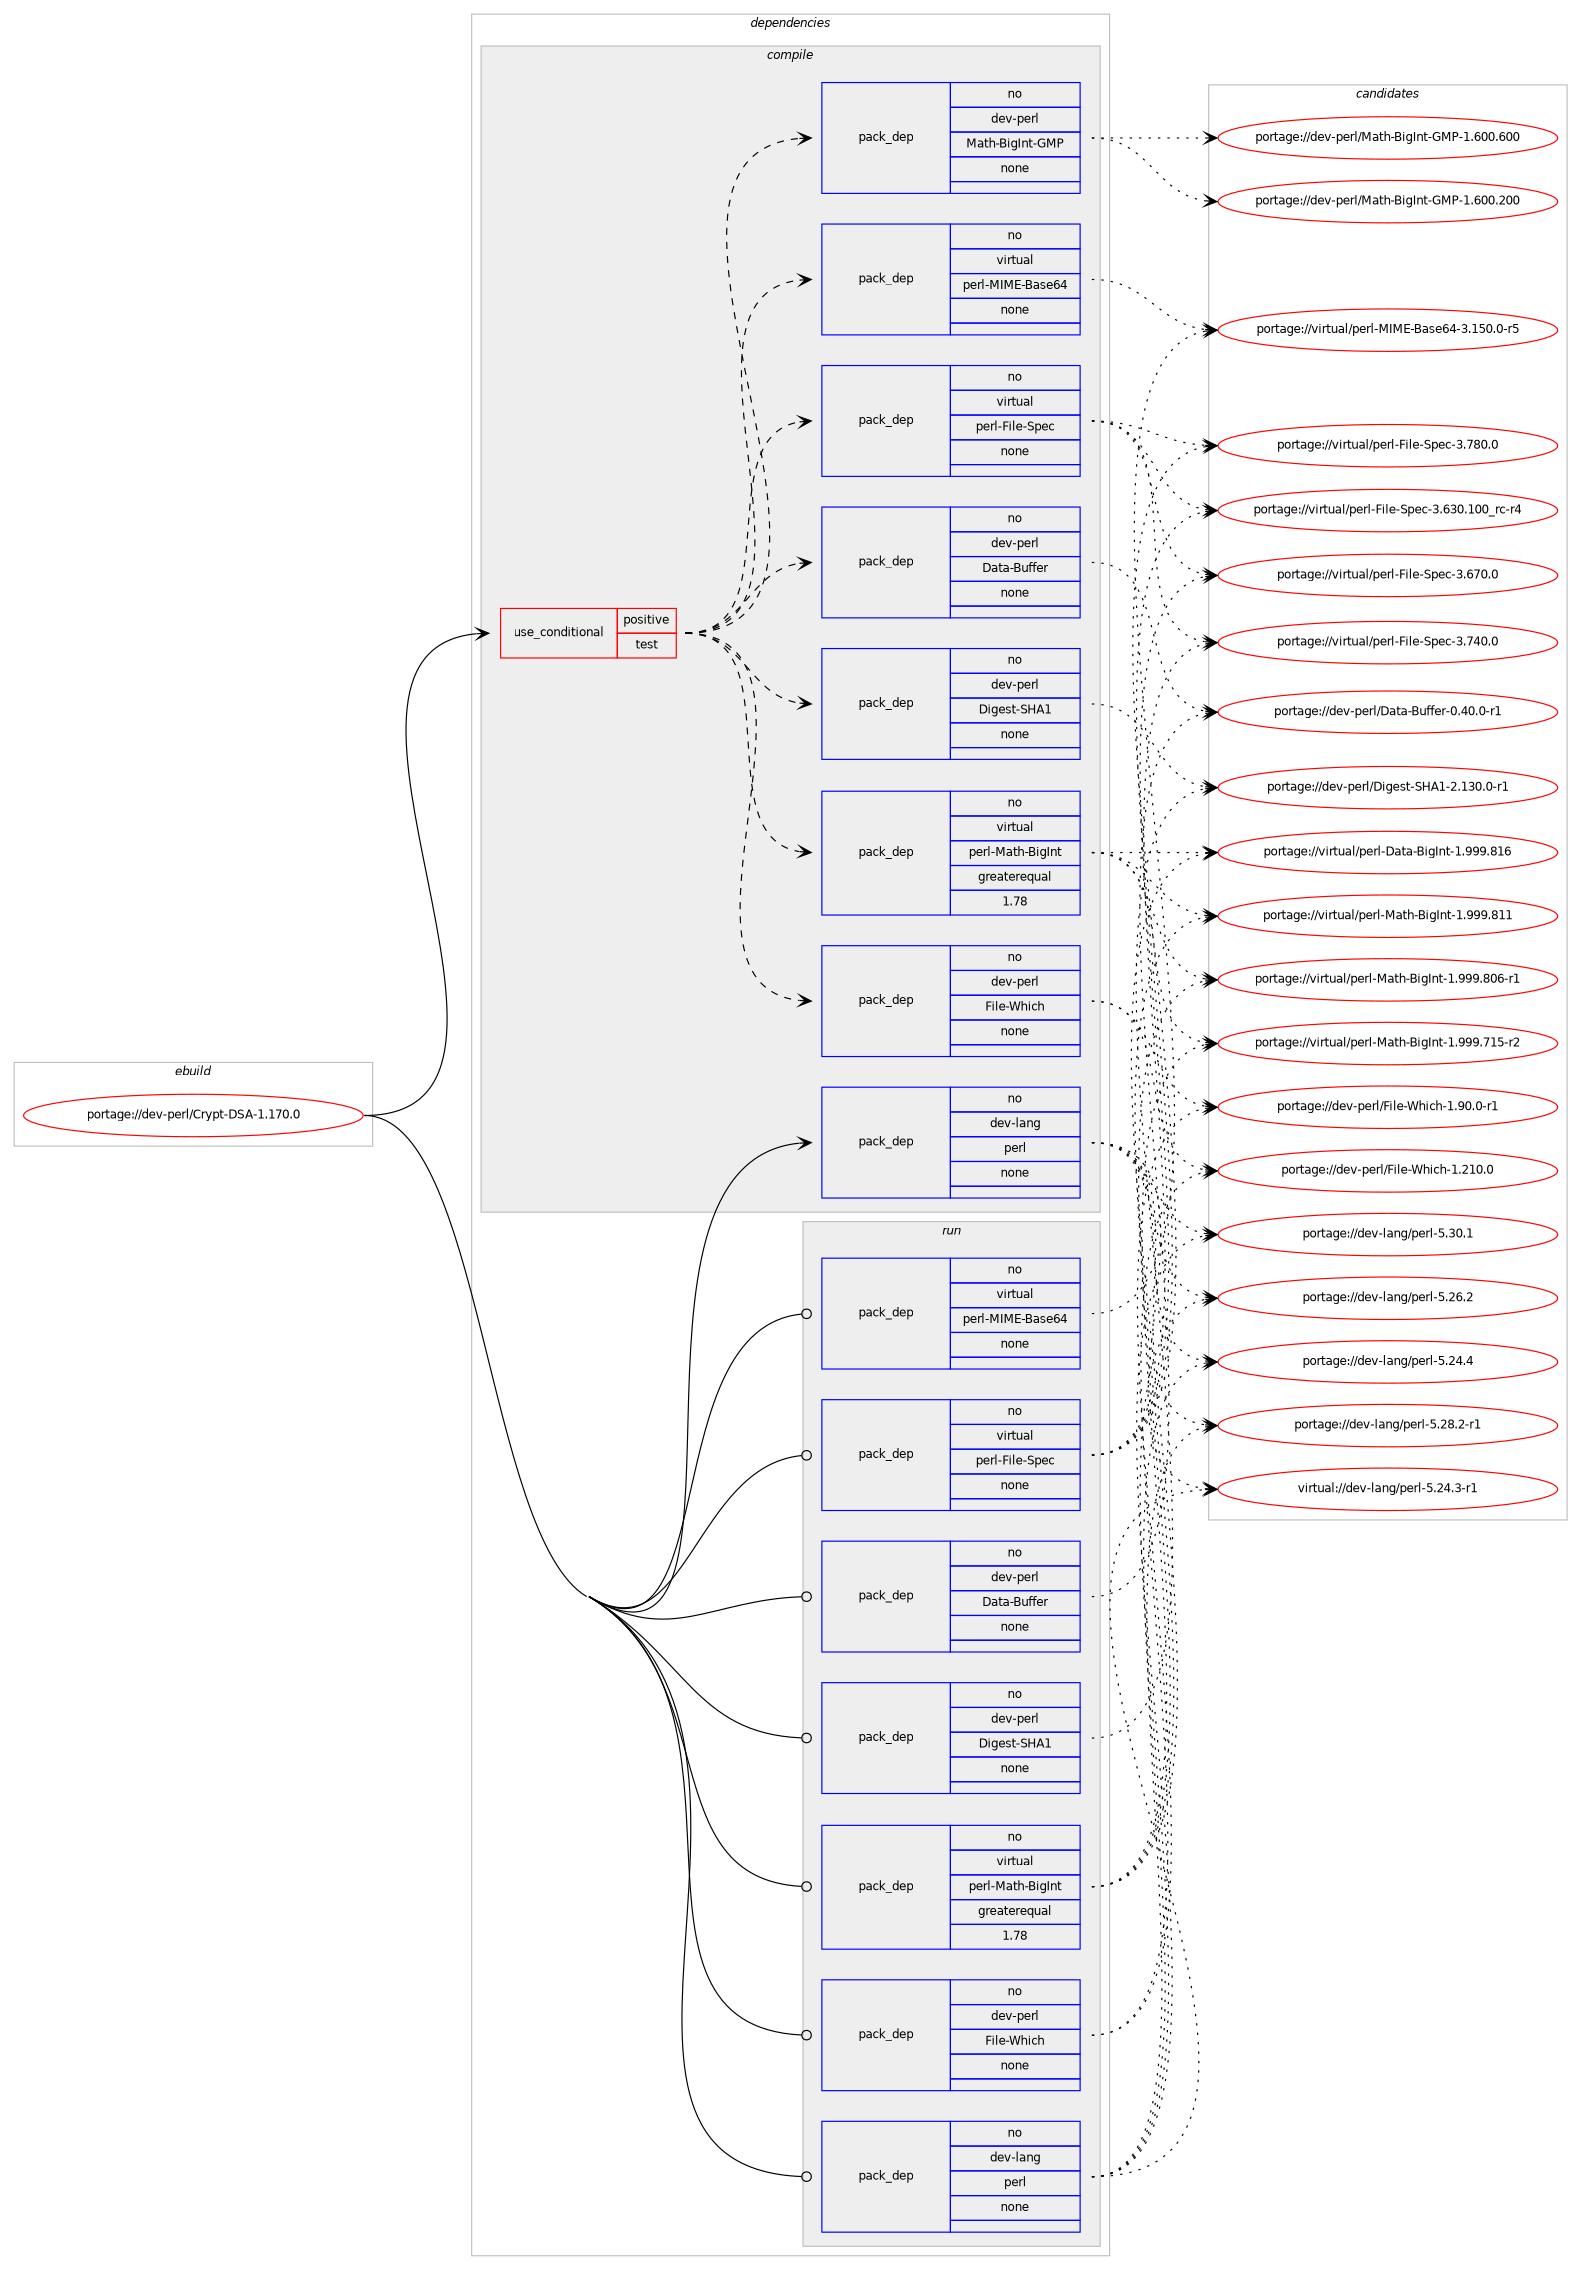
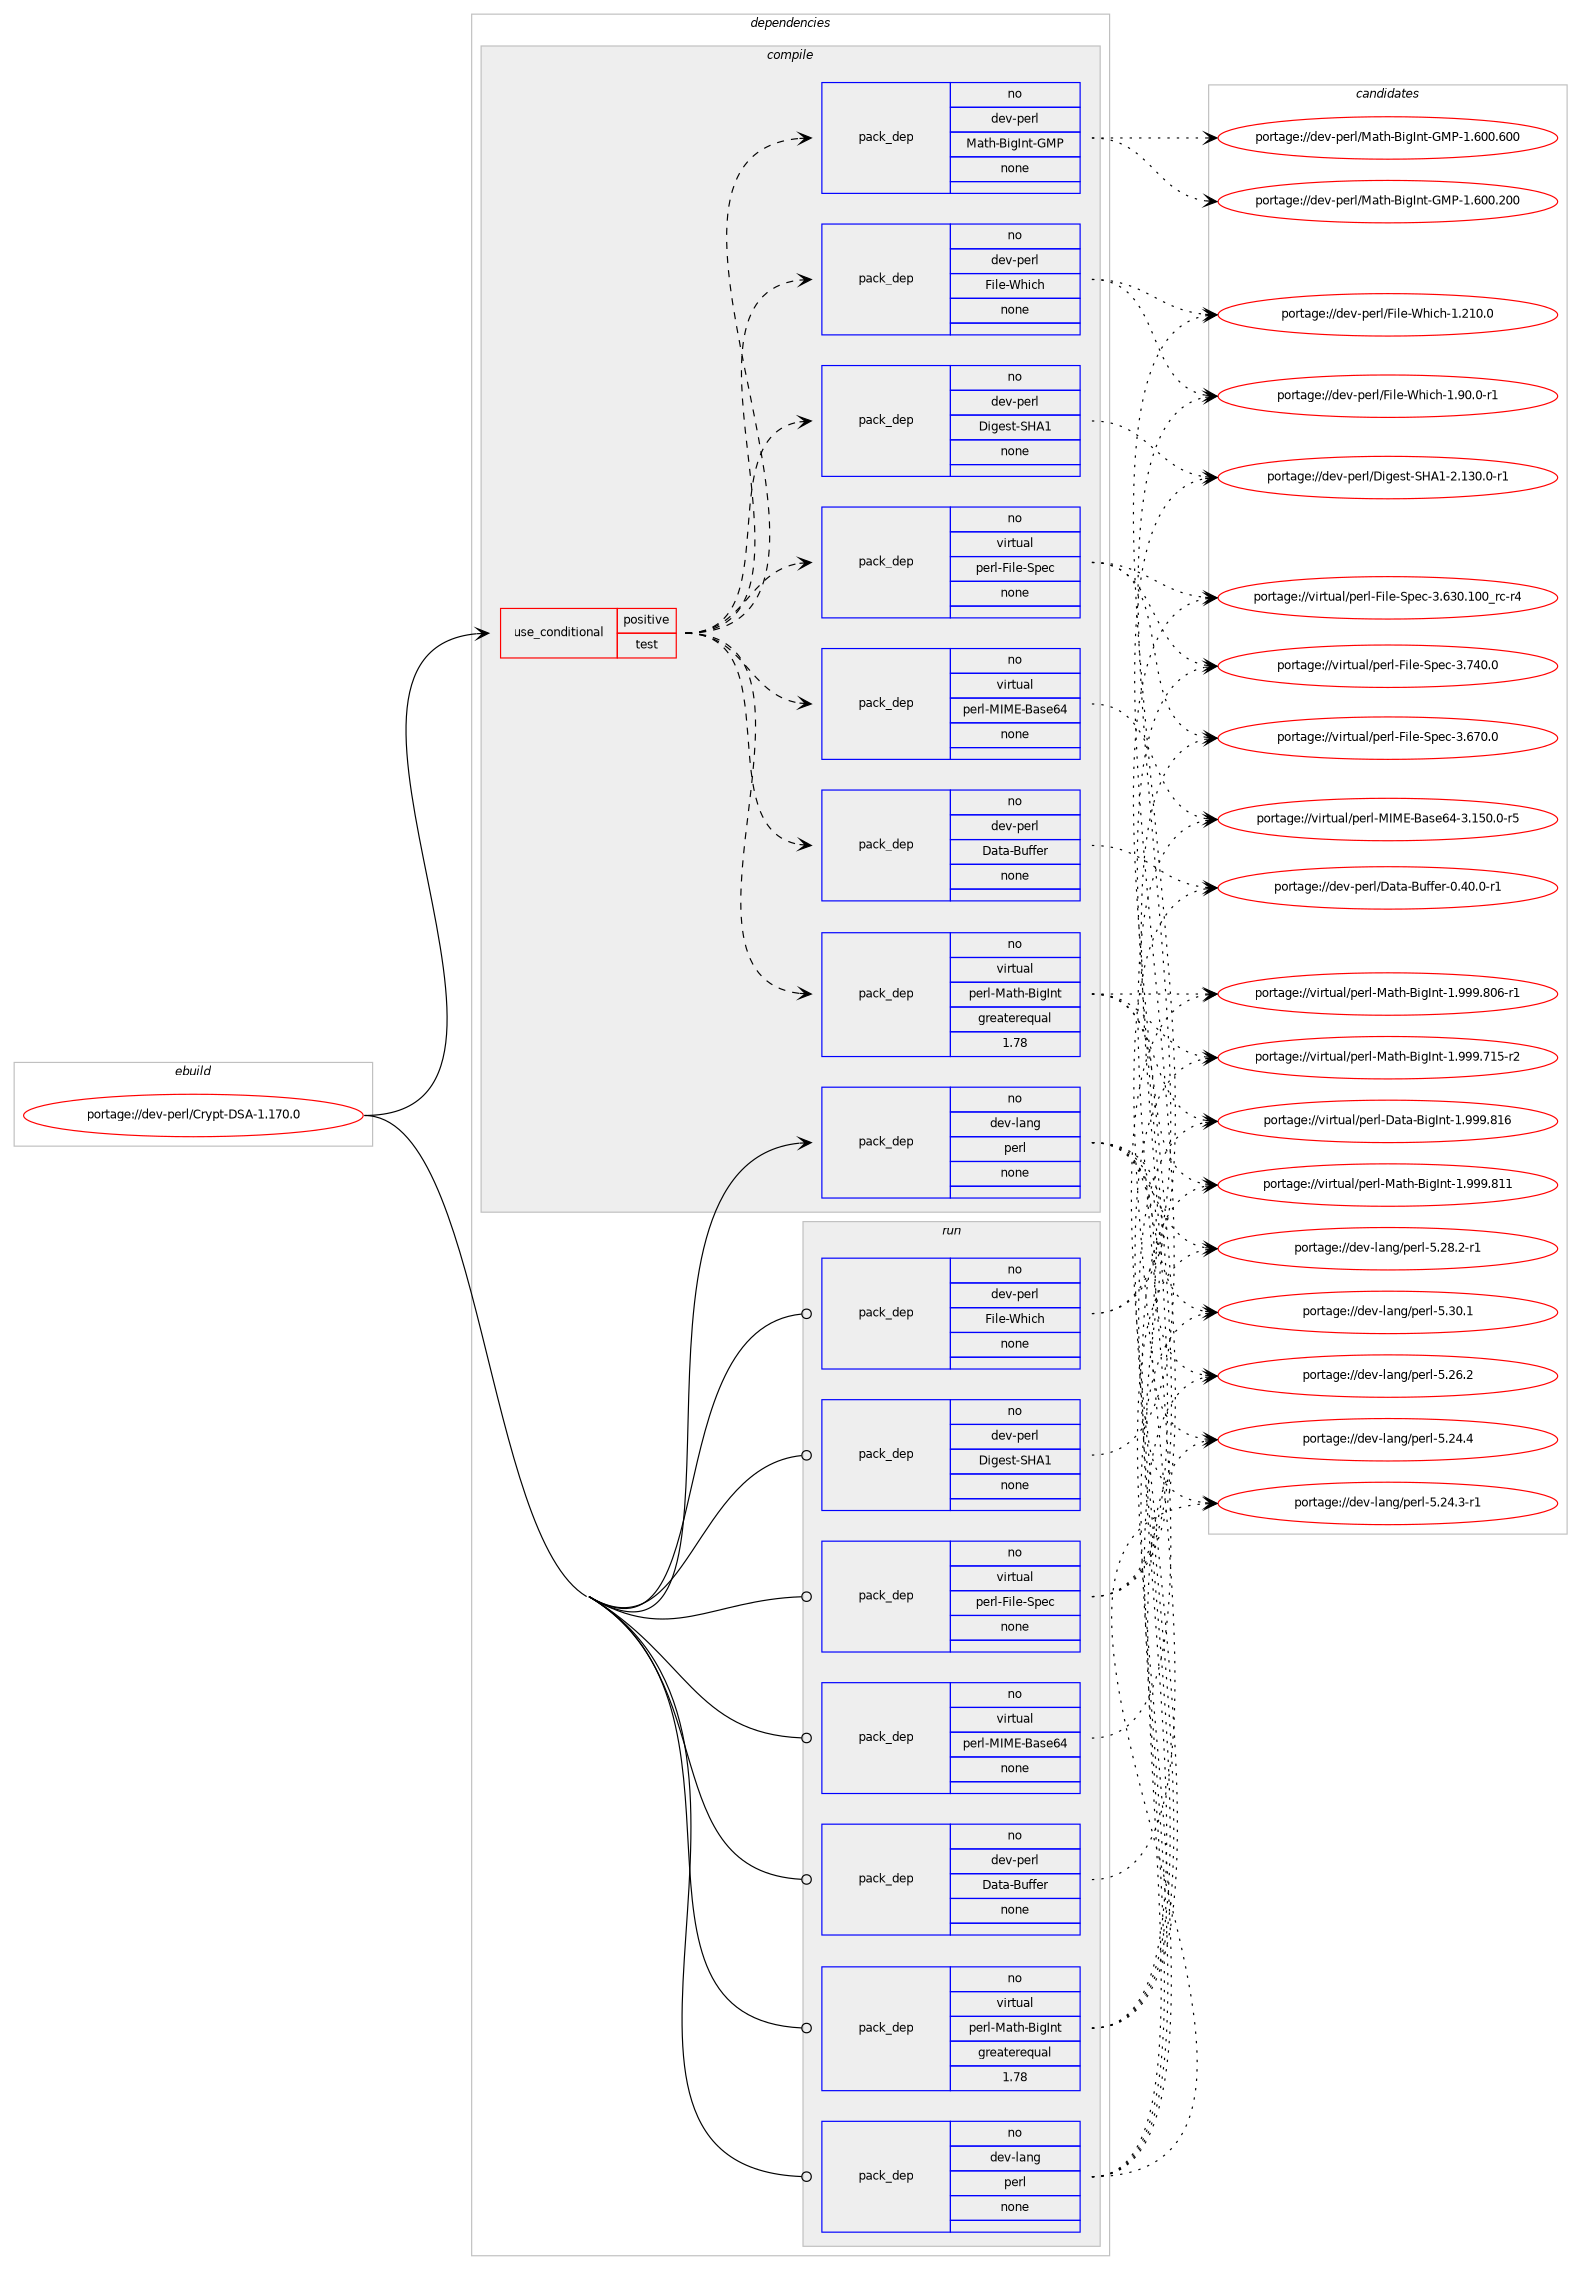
(1388, 446) -> none
(1388, 1489) -> (1388, 1503)
